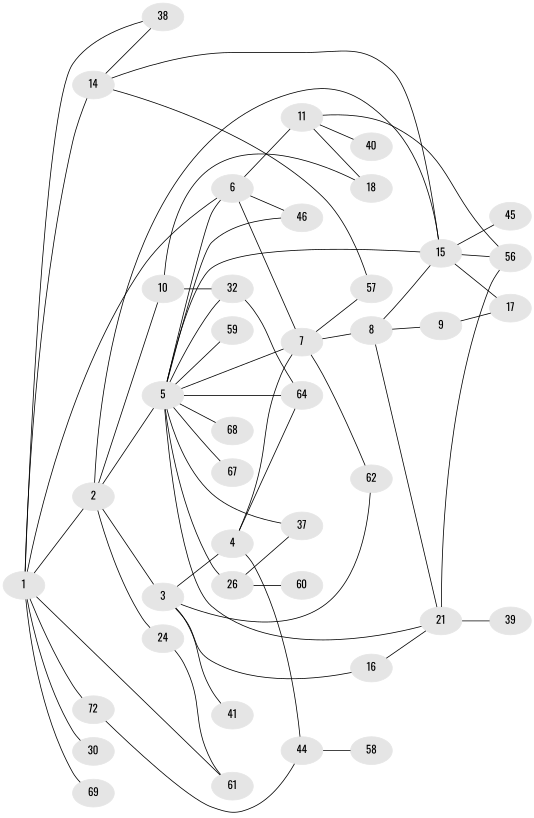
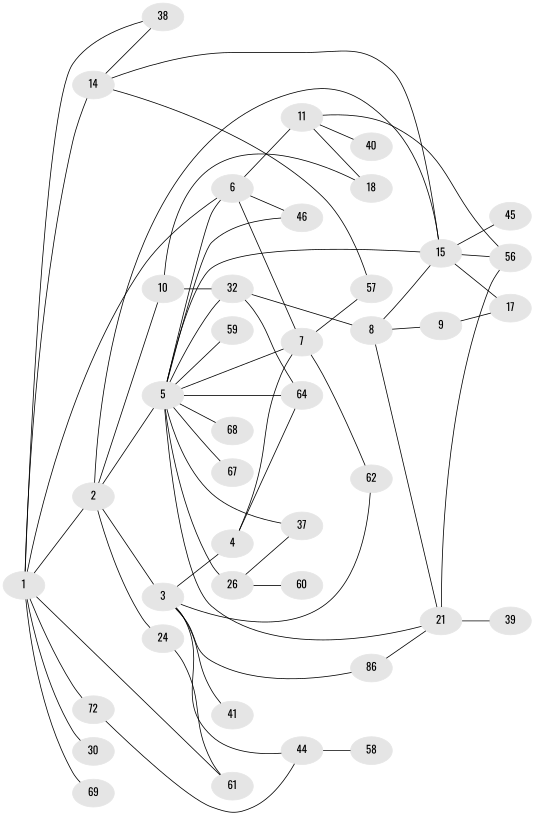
(337, 336) -> (302, 310)
(283, 642) -> (208, 732)
(371, 668) -> (371, 668)
